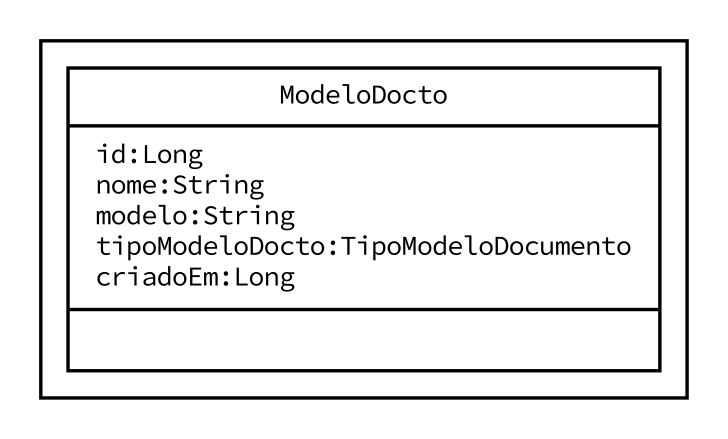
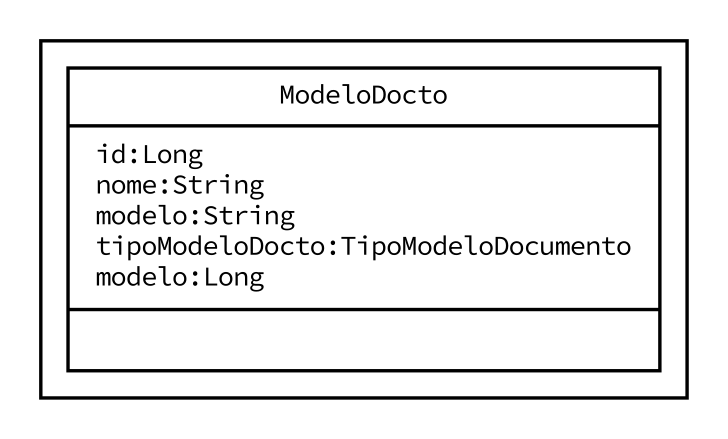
(196, 277) -> (180, 277)
